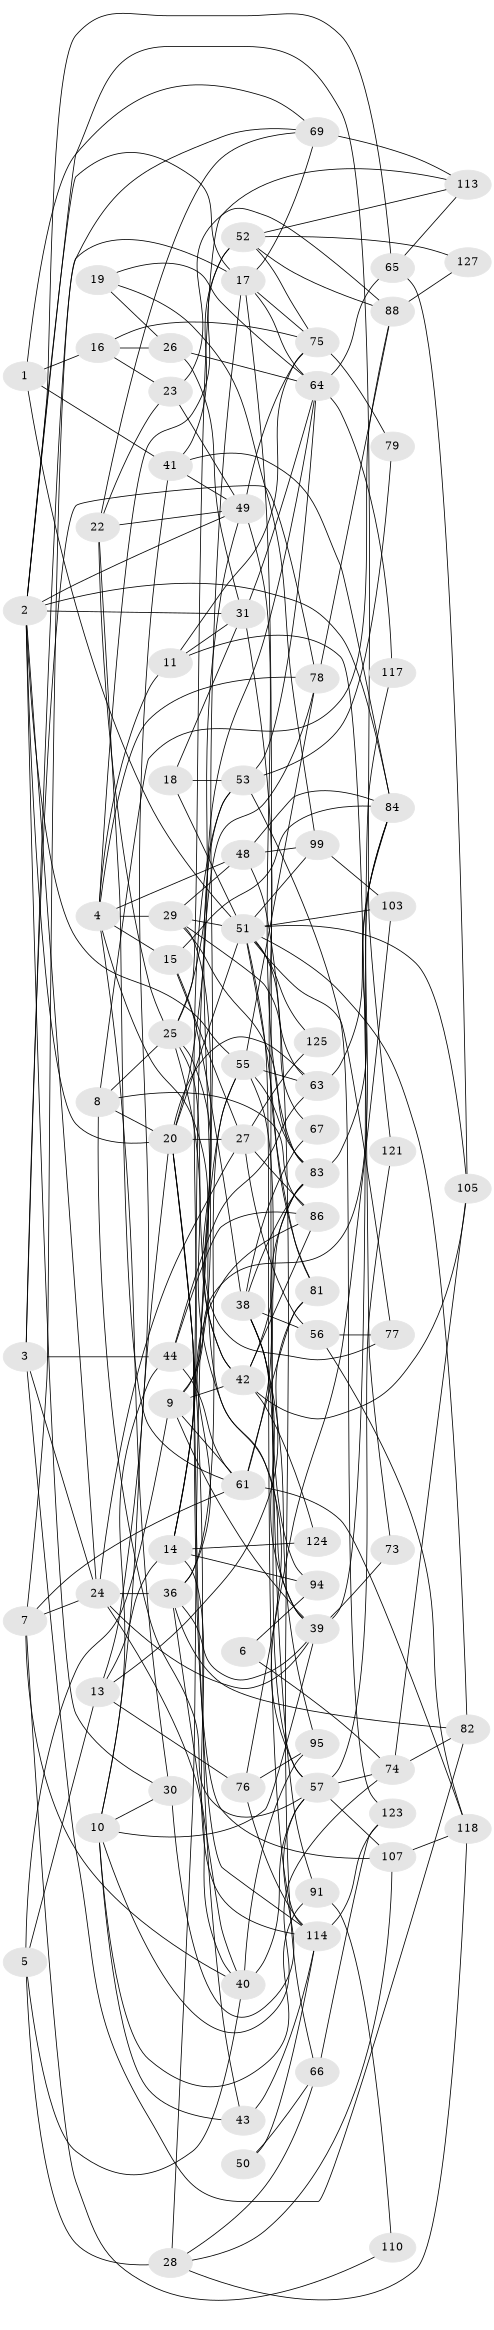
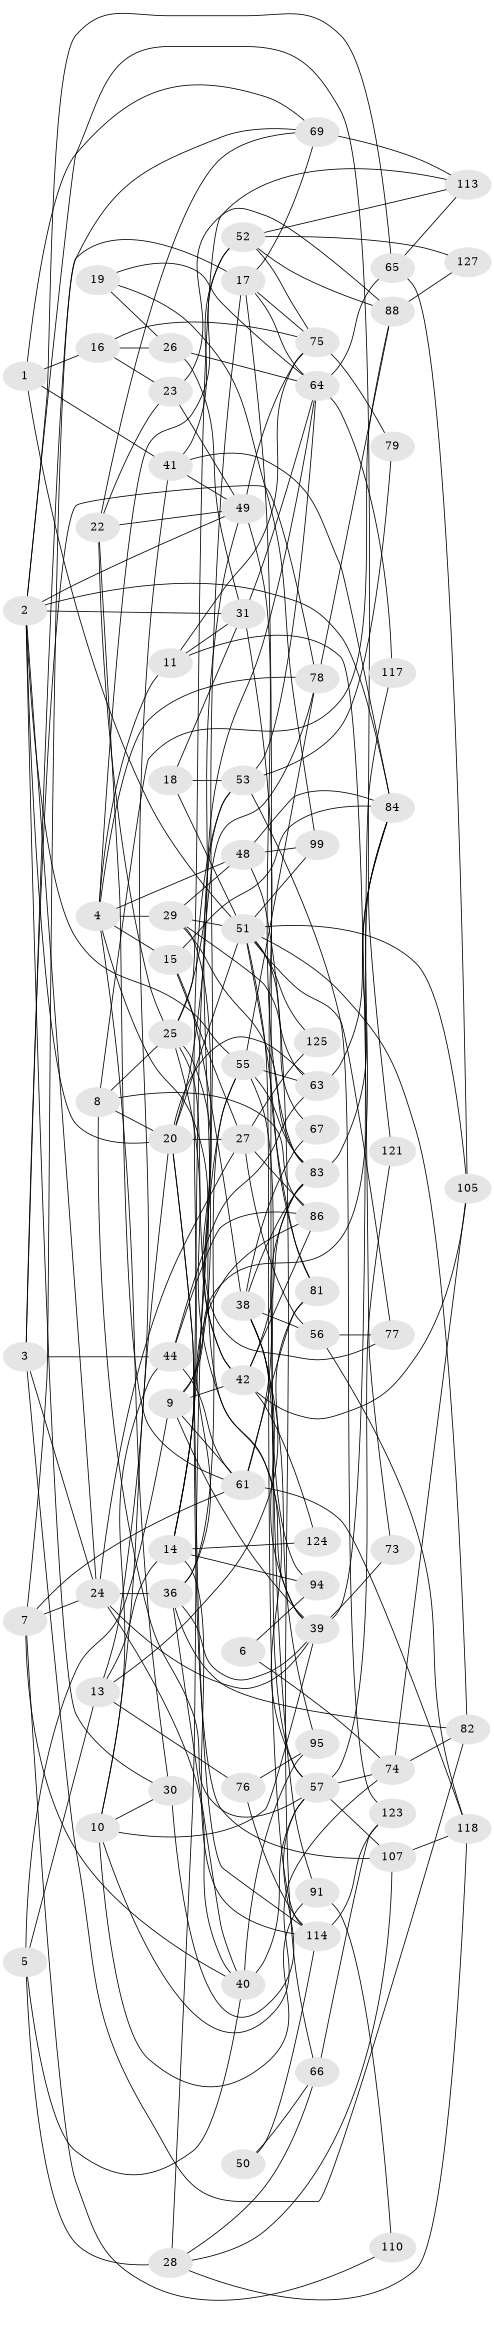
(78, 175) -> none
(393, 907) -> none
(243, 2121) -> none
